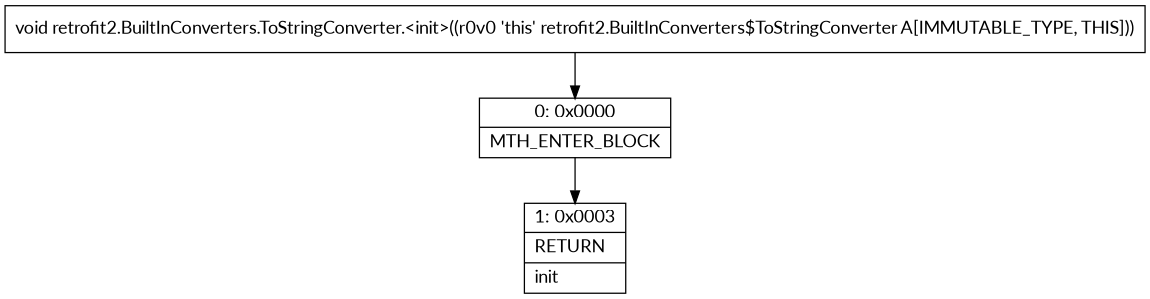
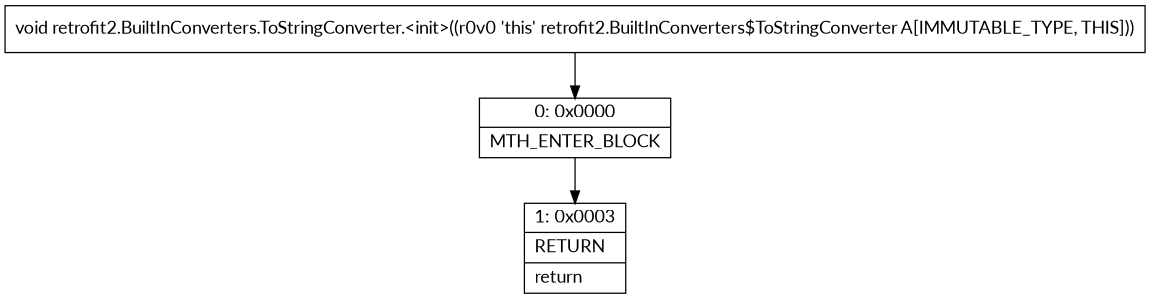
(547, 277) -> (559, 277)
